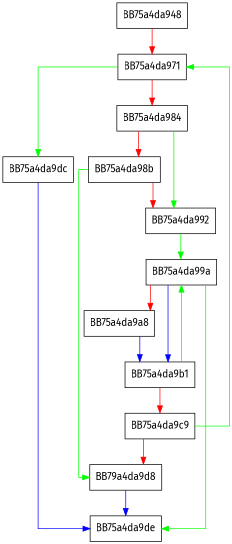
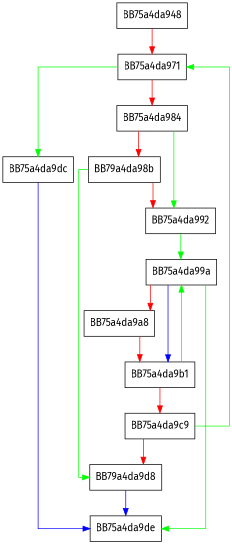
(124, 170) -> (124, 170)
(140, 345) -> (140, 345)
